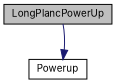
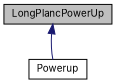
(64, 37) -> (51, 47)
